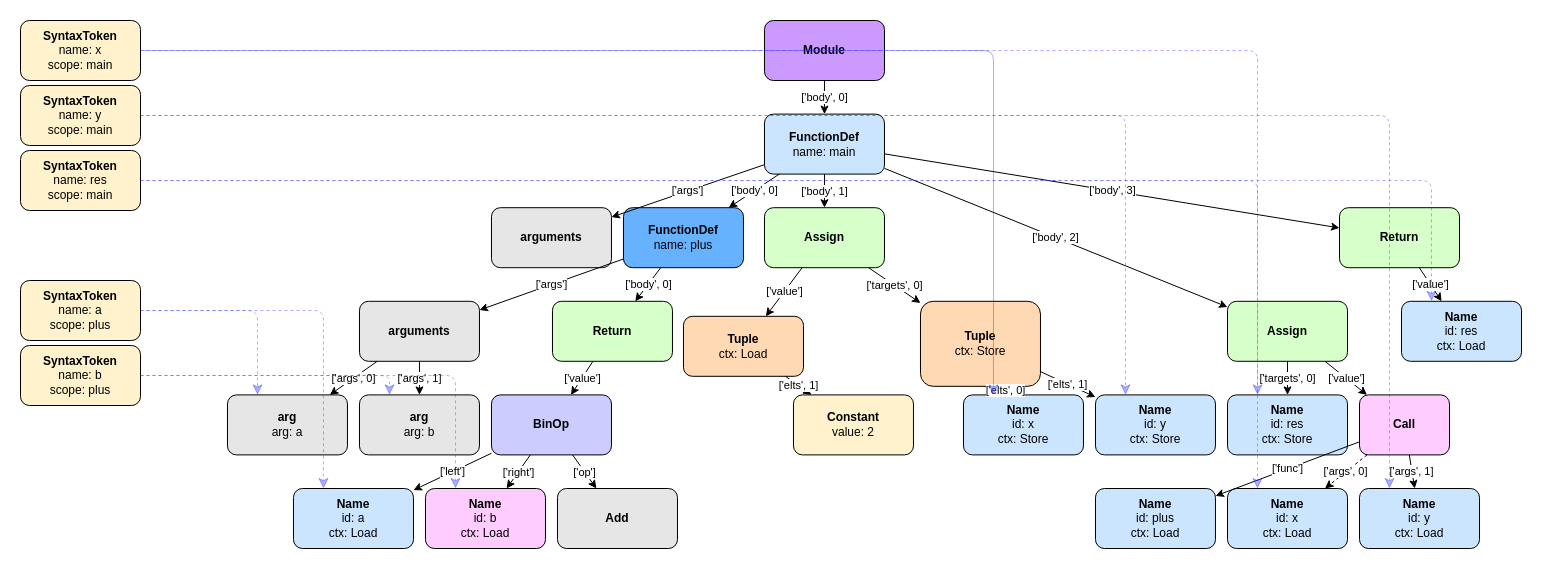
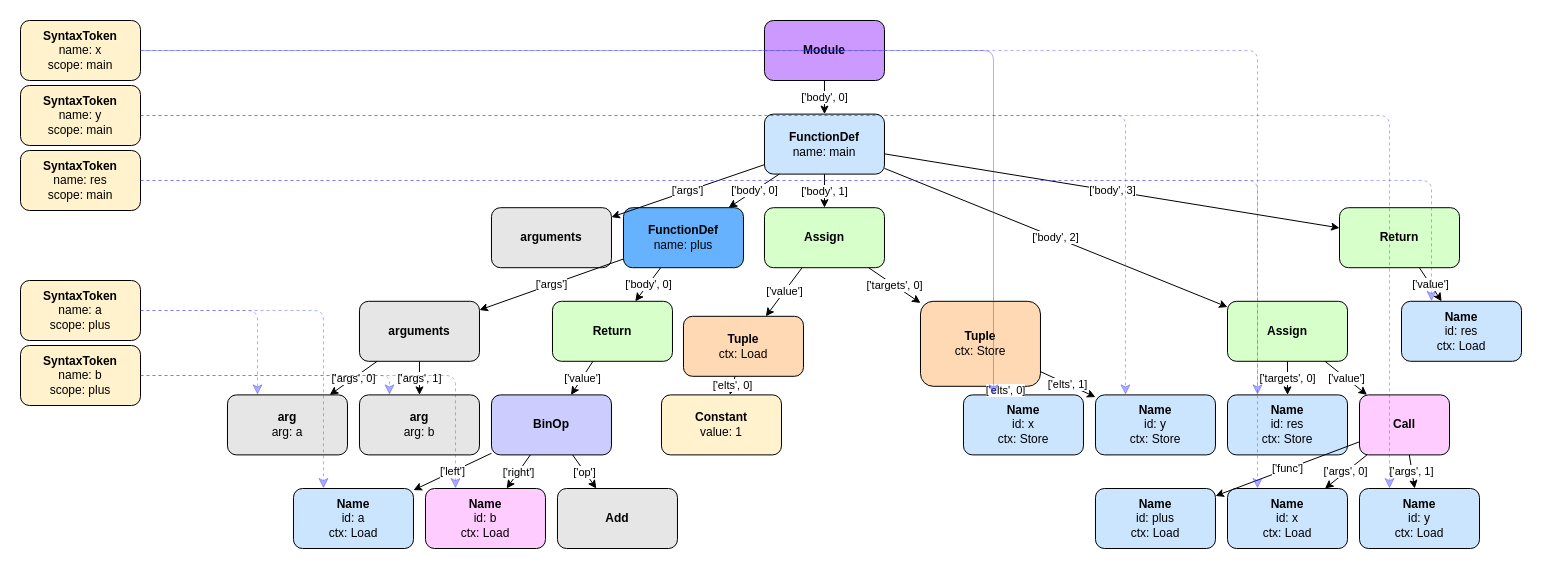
none -> (733, 383)
(795, 383) -> none
none -> (721, 425)
(853, 425) -> none
(1359, 461) -> (1359, 461)
